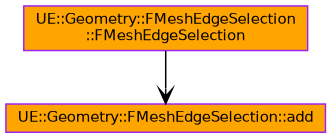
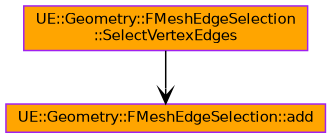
(166, 28) -> (166, 28)
